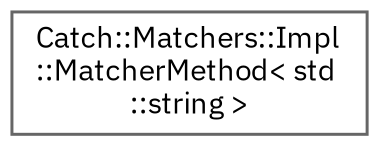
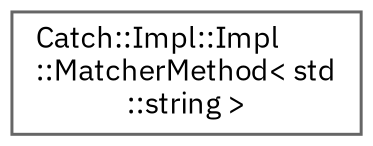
(190, 73) -> (187, 73)
